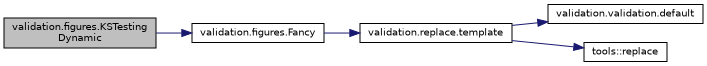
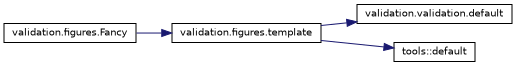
(80, 33) -> none
(436, 33) -> (246, 33)
(626, 52) -> (434, 52)
